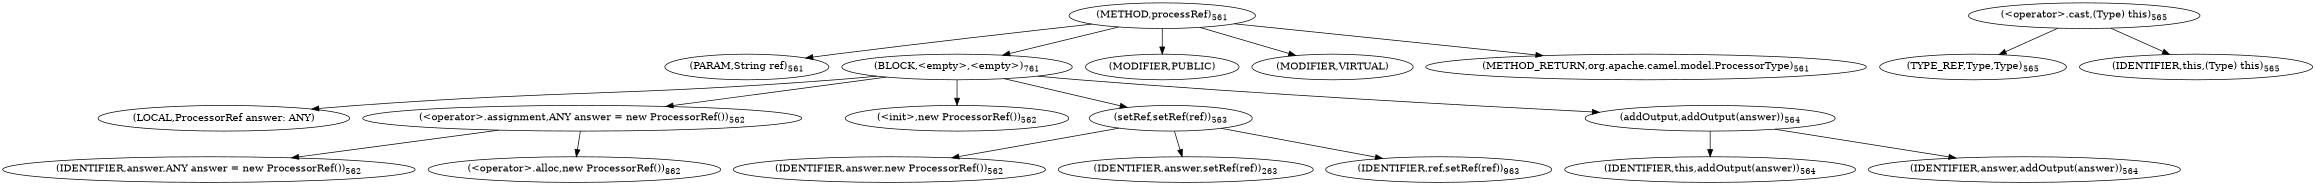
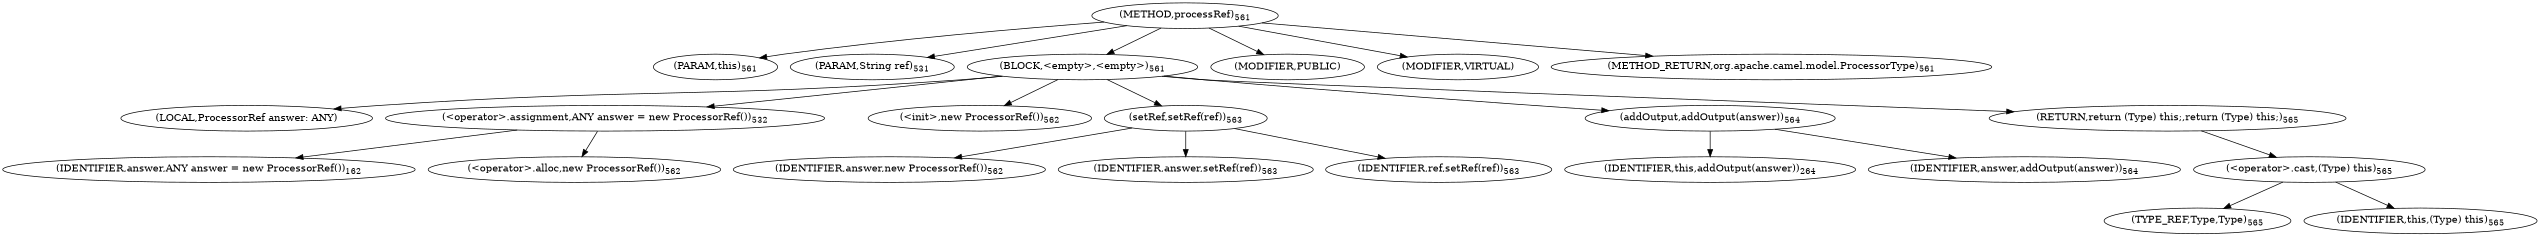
(796, 66) -> (921, 66)
(1032, 66) -> (1157, 66)
none -> (715, 67)
(737, 117) -> (760, 117)
none -> (2168, 118)
(354, 169) -> (354, 169)
(673, 169) -> (673, 169)
(1270, 169) -> (1270, 169)
(1512, 169) -> (1512, 169)
(1808, 169) -> (1808, 169)
